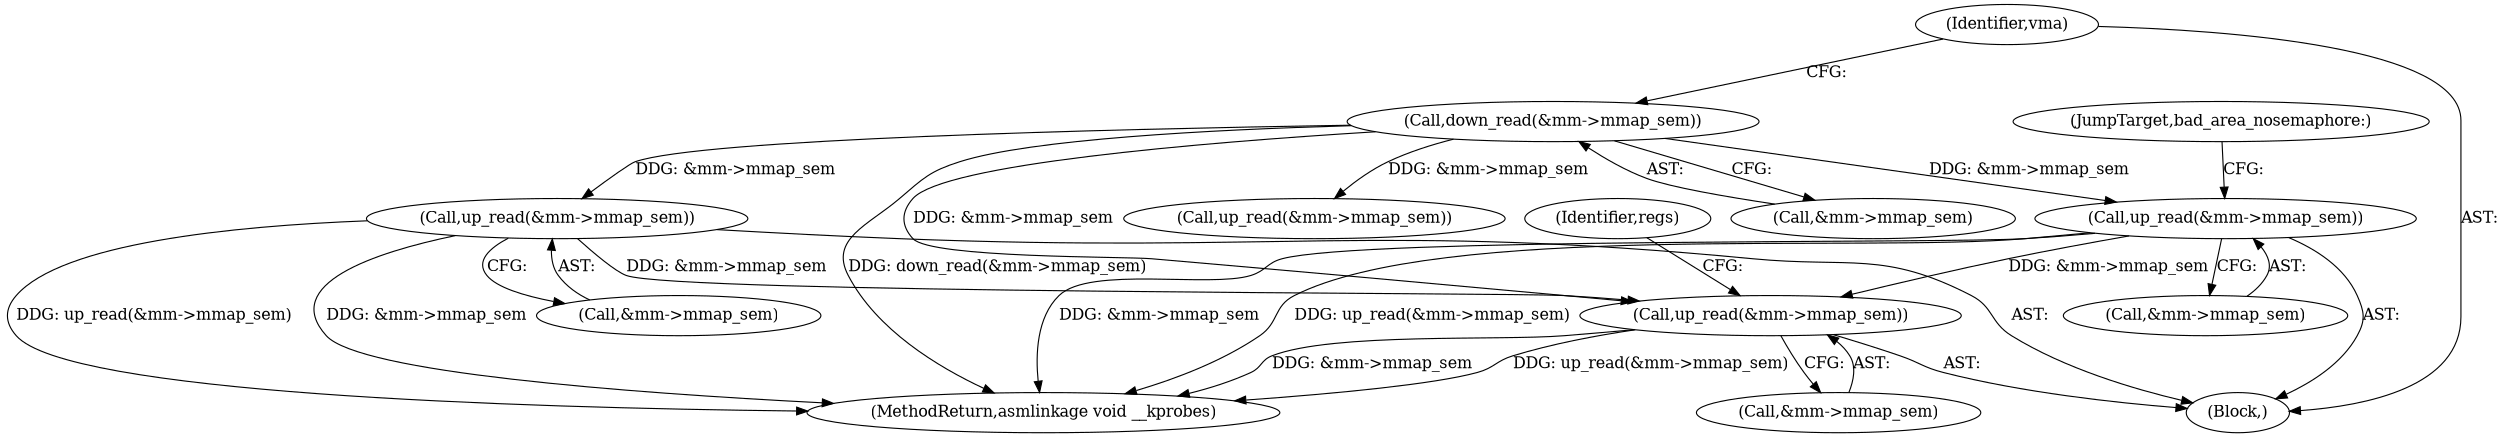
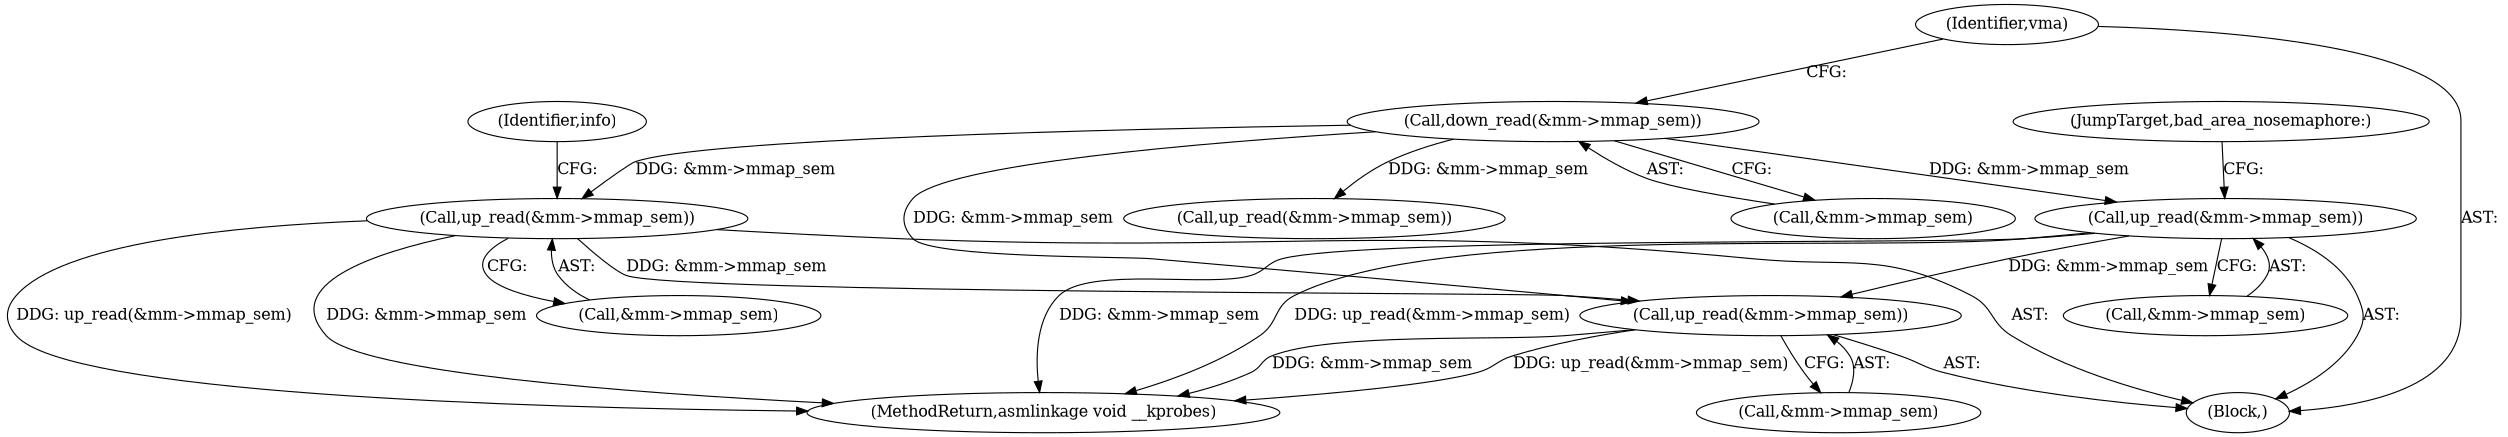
none -> (557, 122)
(979, 157) -> none
(1618, 219) -> none
